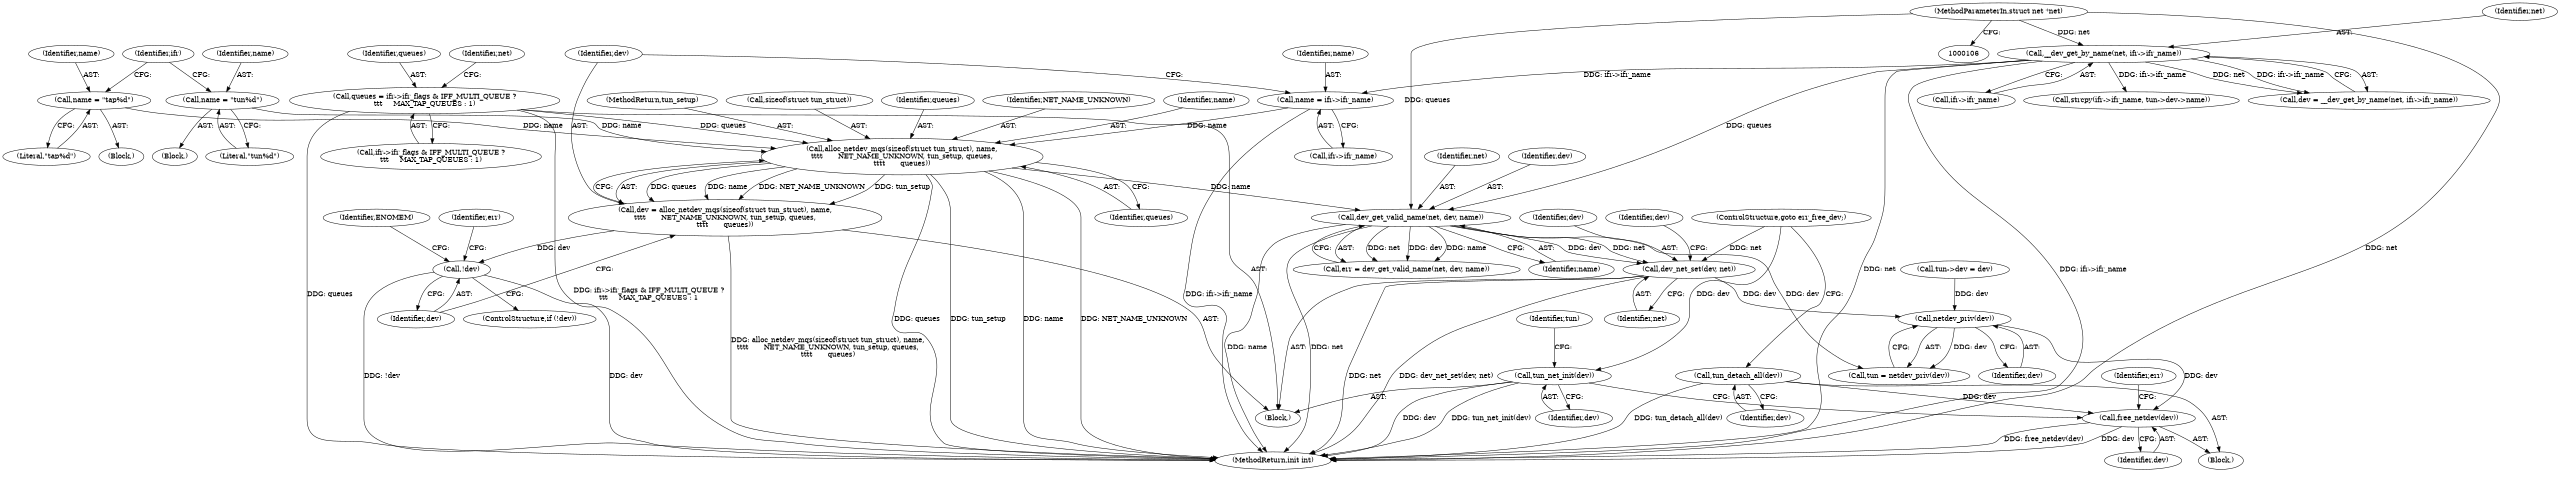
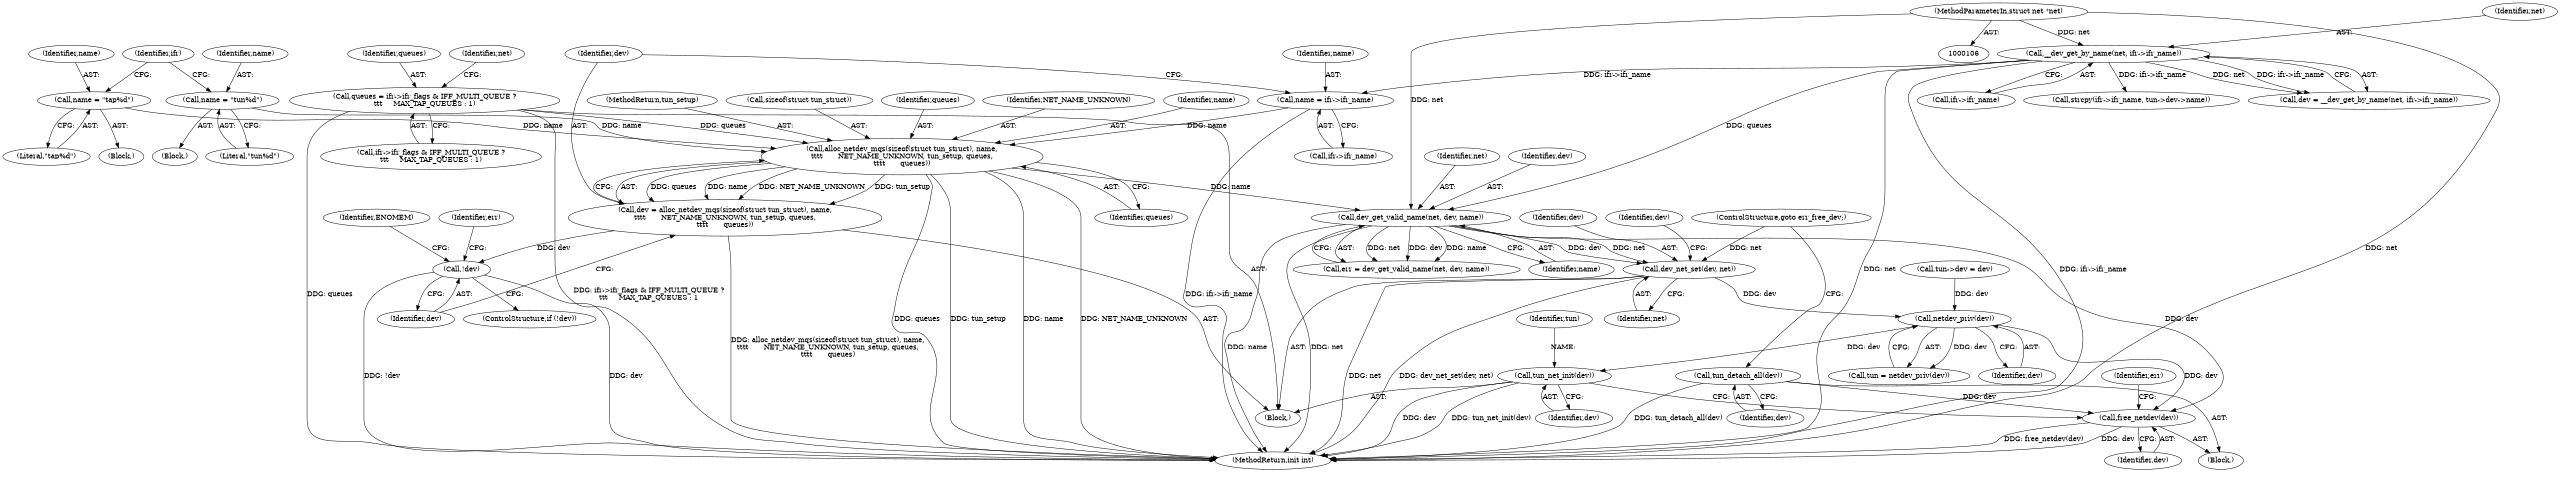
(1993, 33) -> (1993, 33)
(1427, 101) -> (1427, 101)
(1678, 254) -> (1887, 241)
(1692, 293) -> (1770, 349)
(1564, 348) -> (1564, 348)
